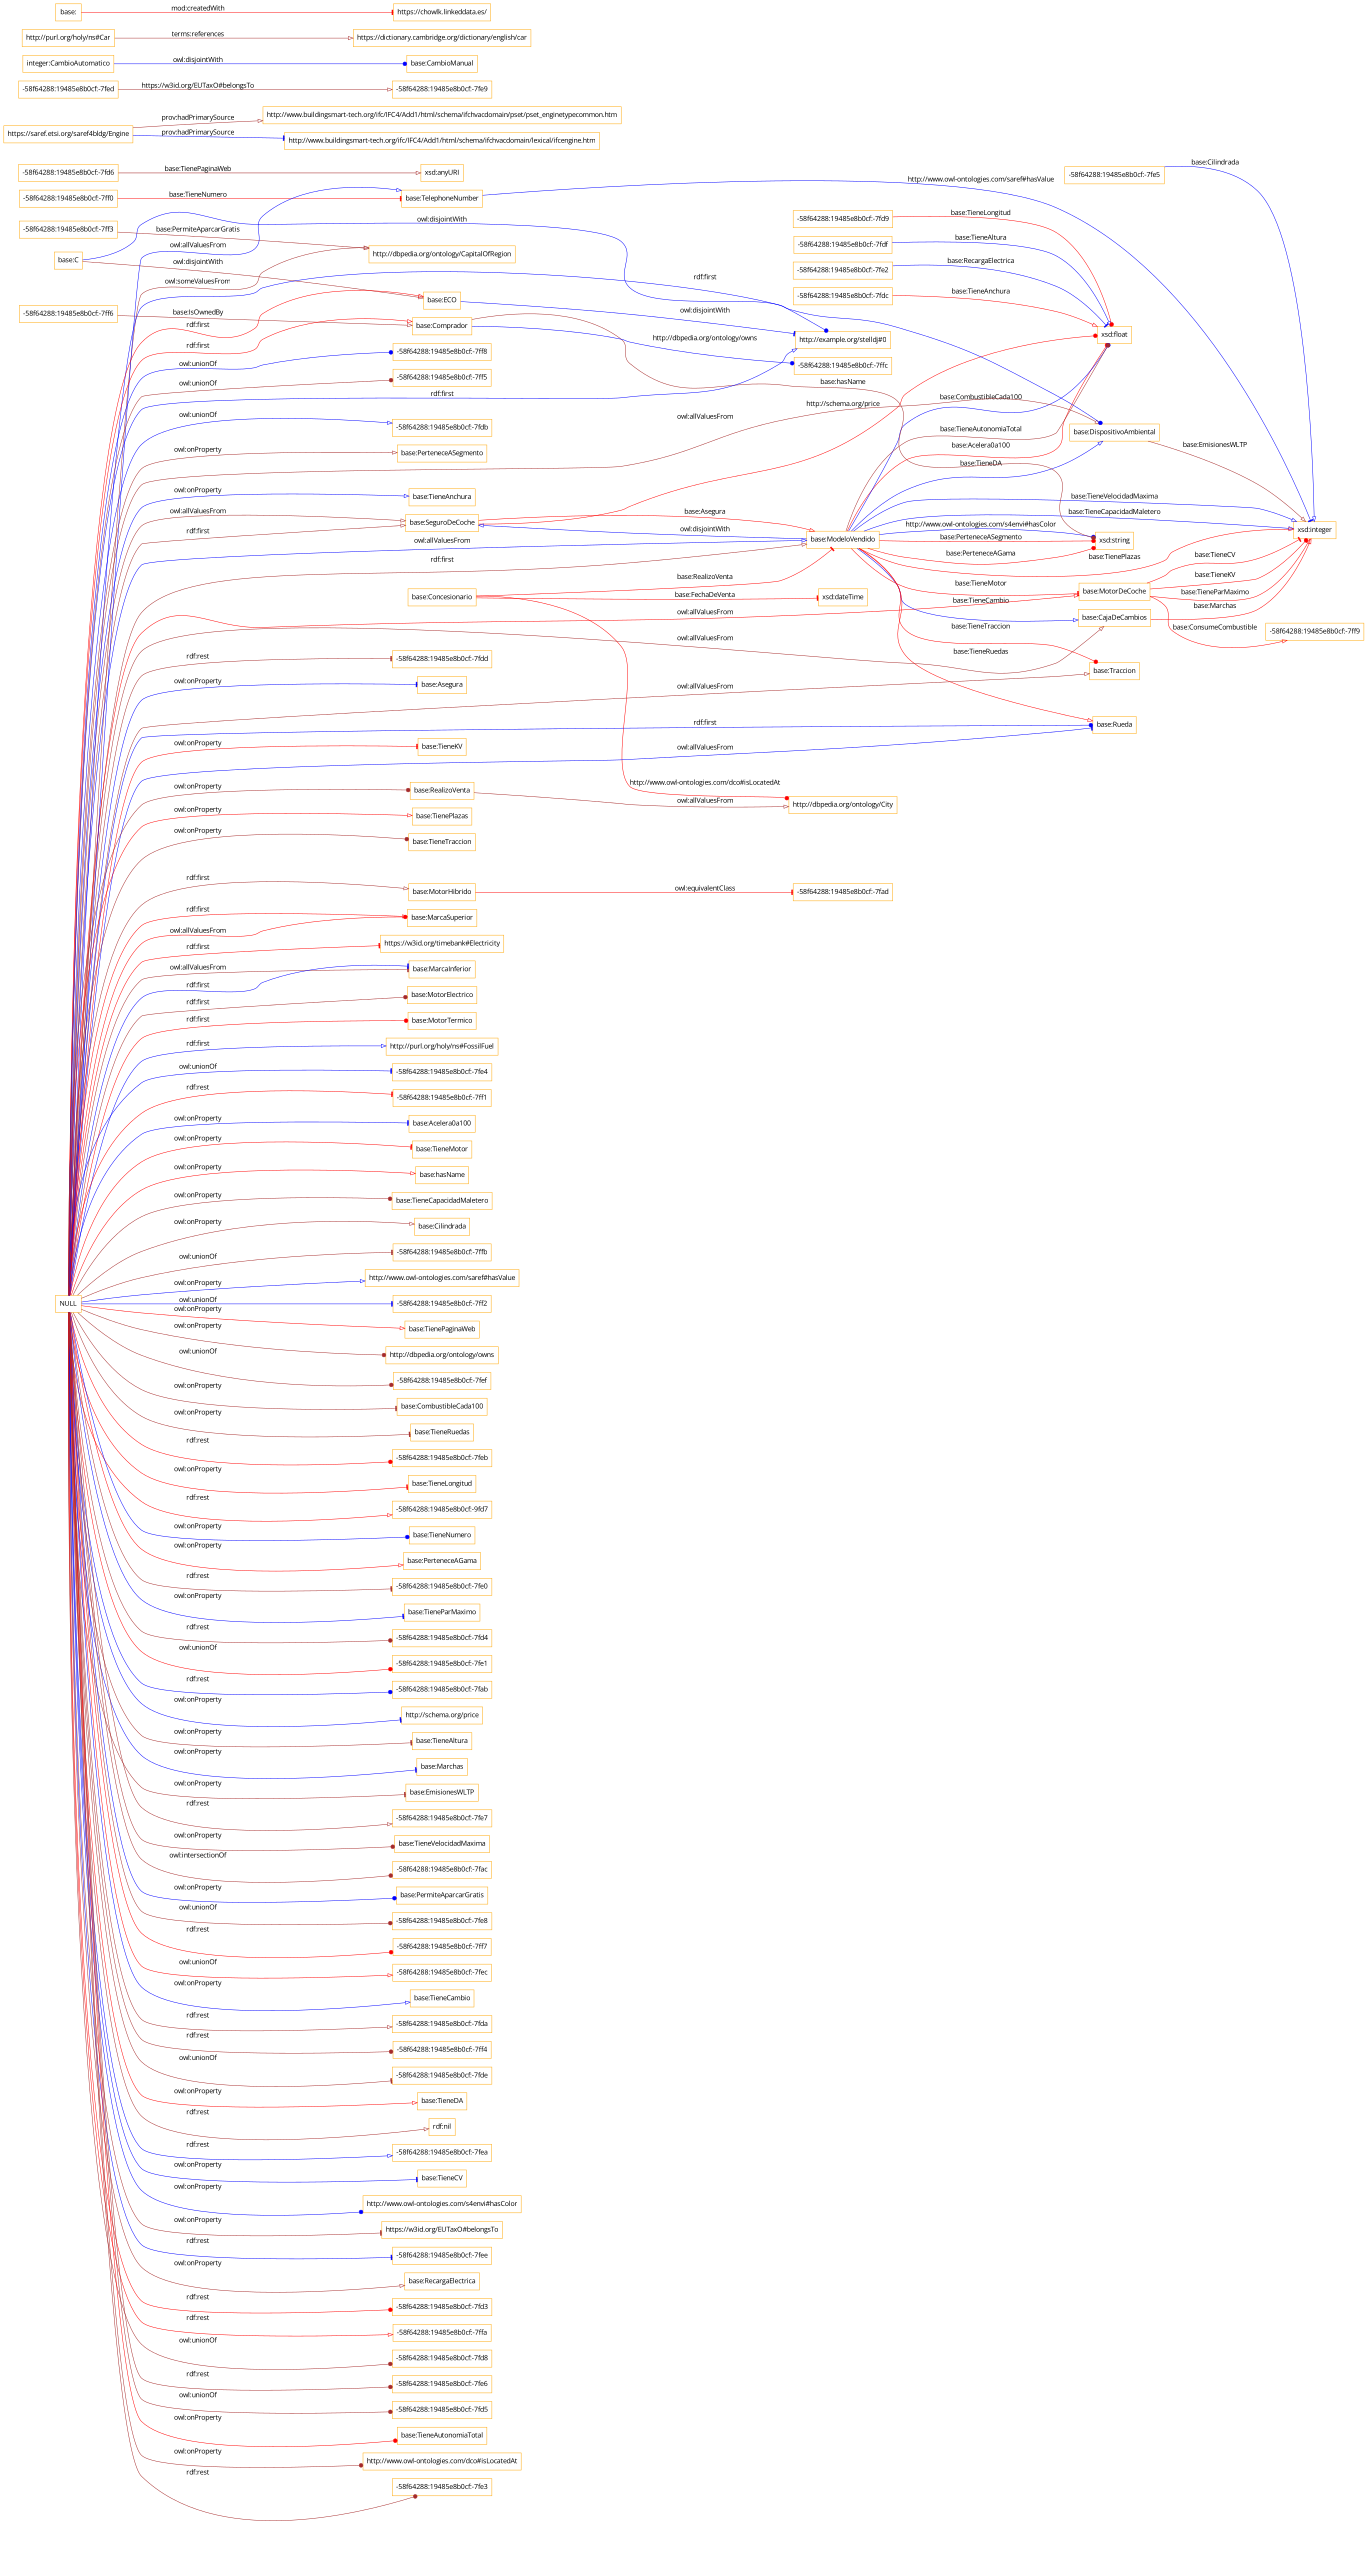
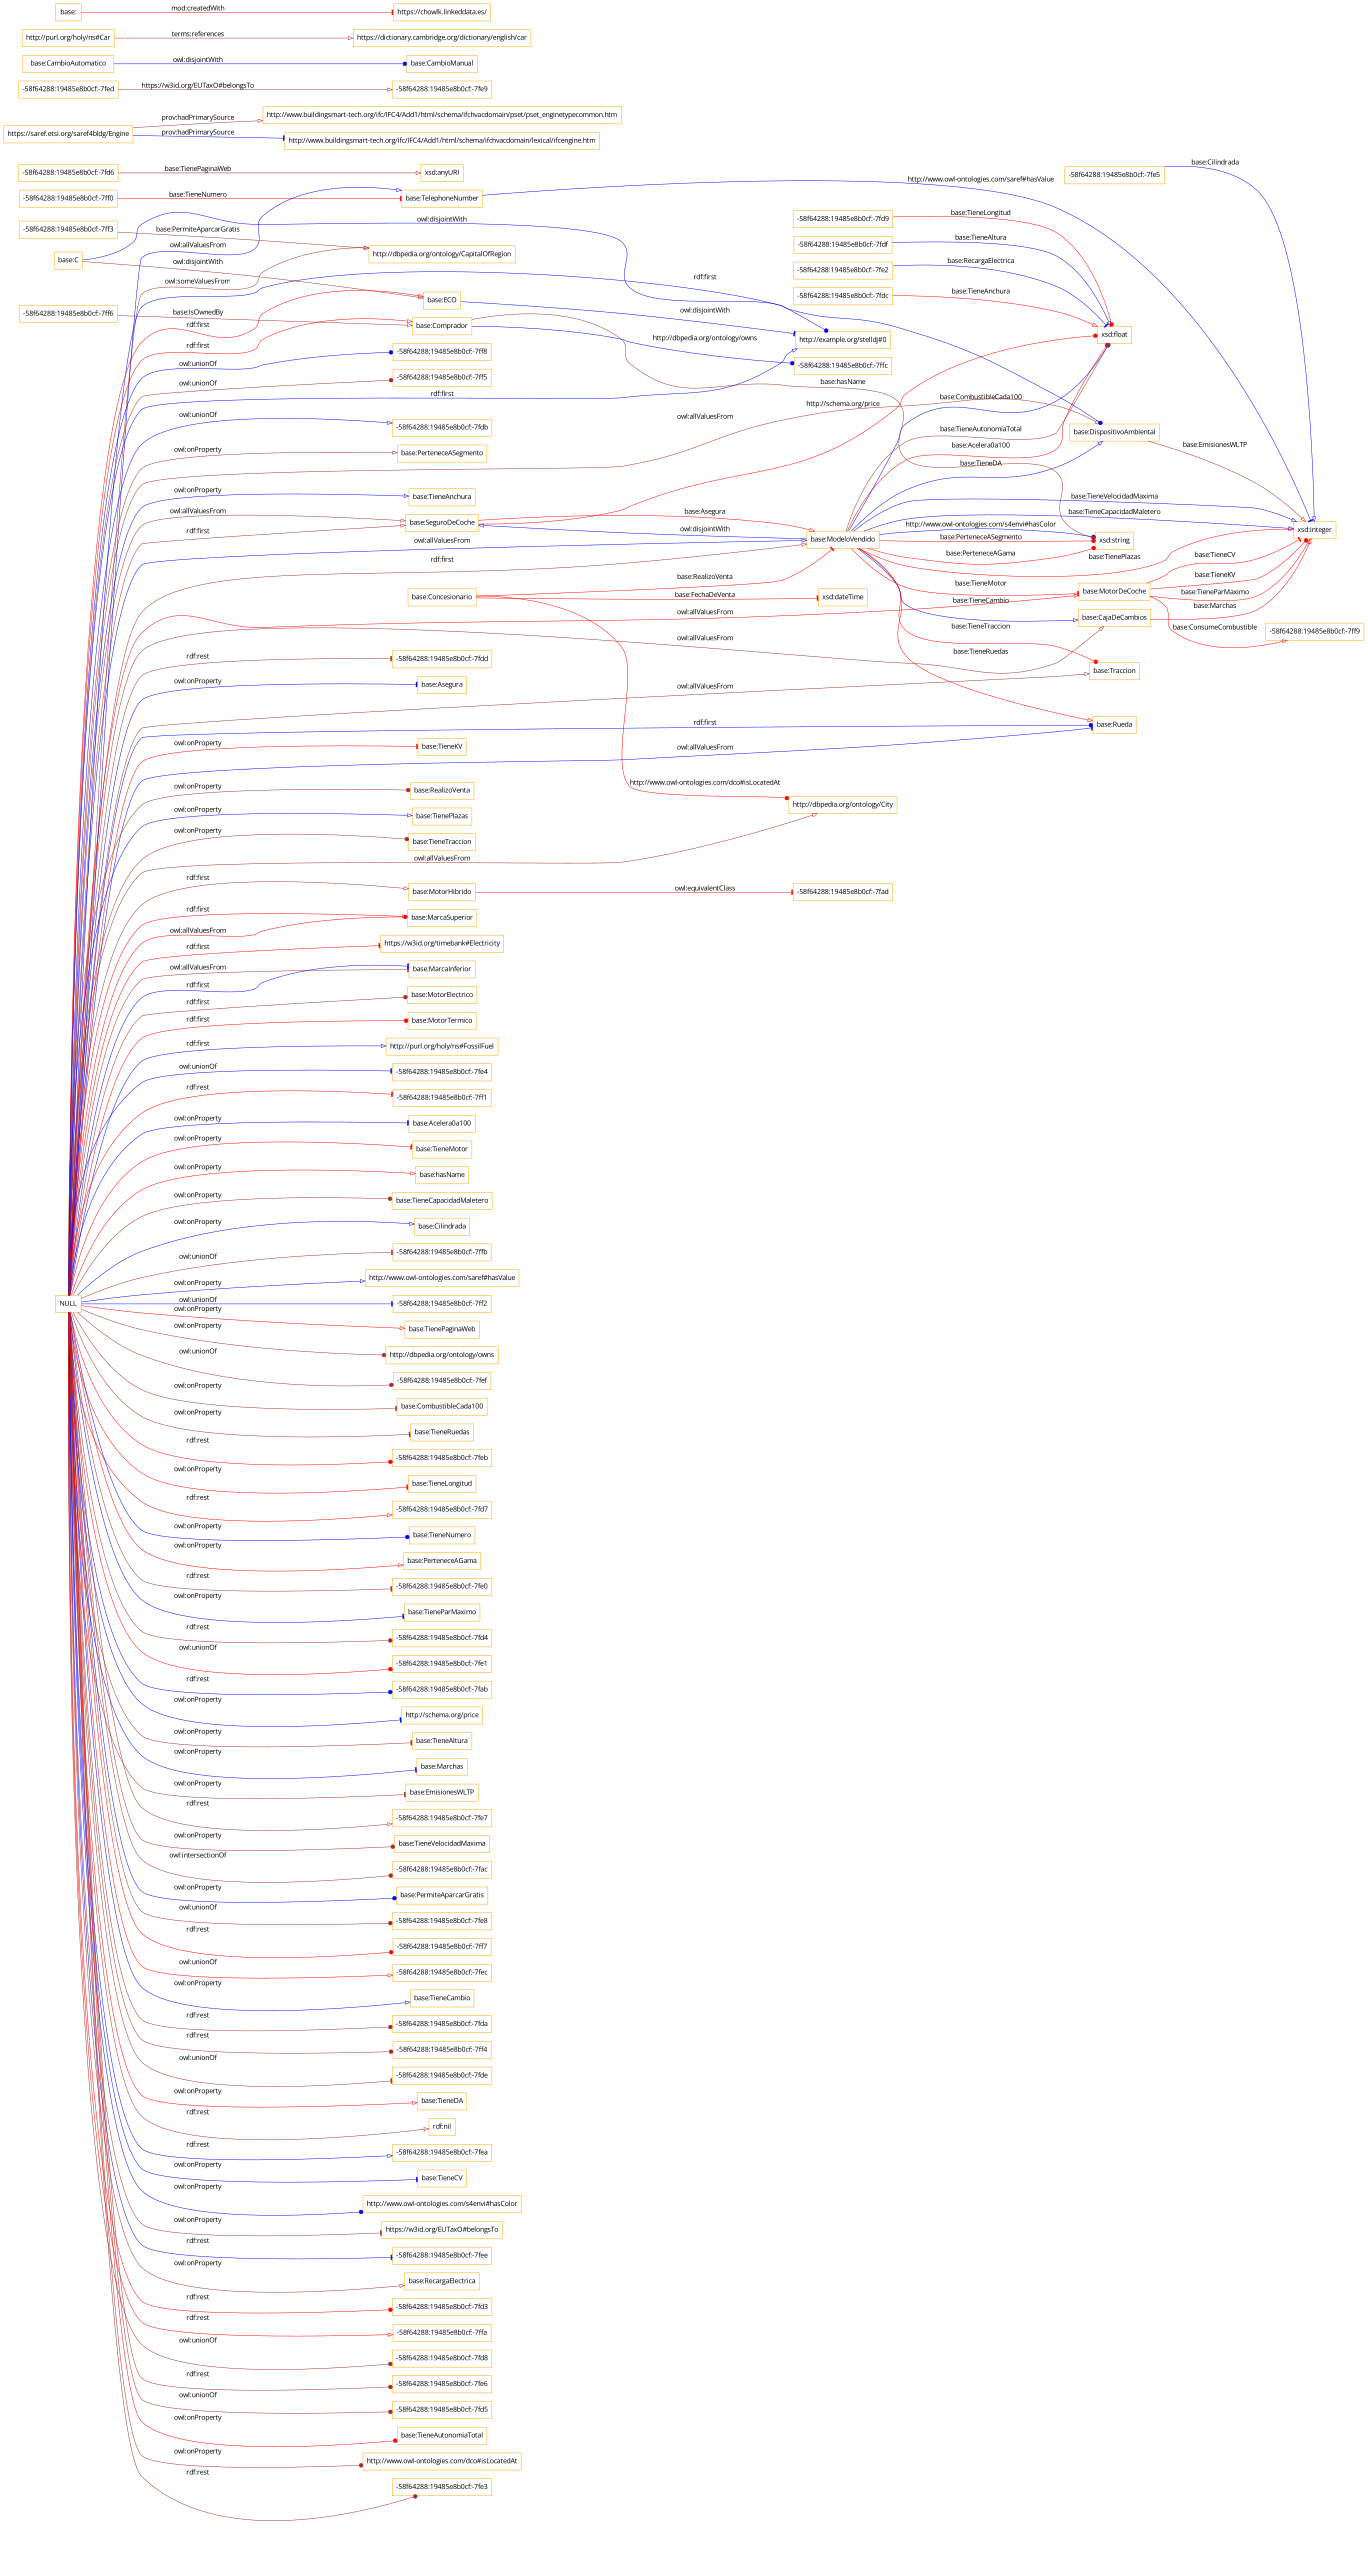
(68, 64) -> (68, 64)
(629, 805) -> (263, 864)
(124, 853) -> (124, 853)
(235, 1229) -> (235, 1229)
(442, 1510) -> (442, 1510)
(110, 1912) -> (110, 1912)
